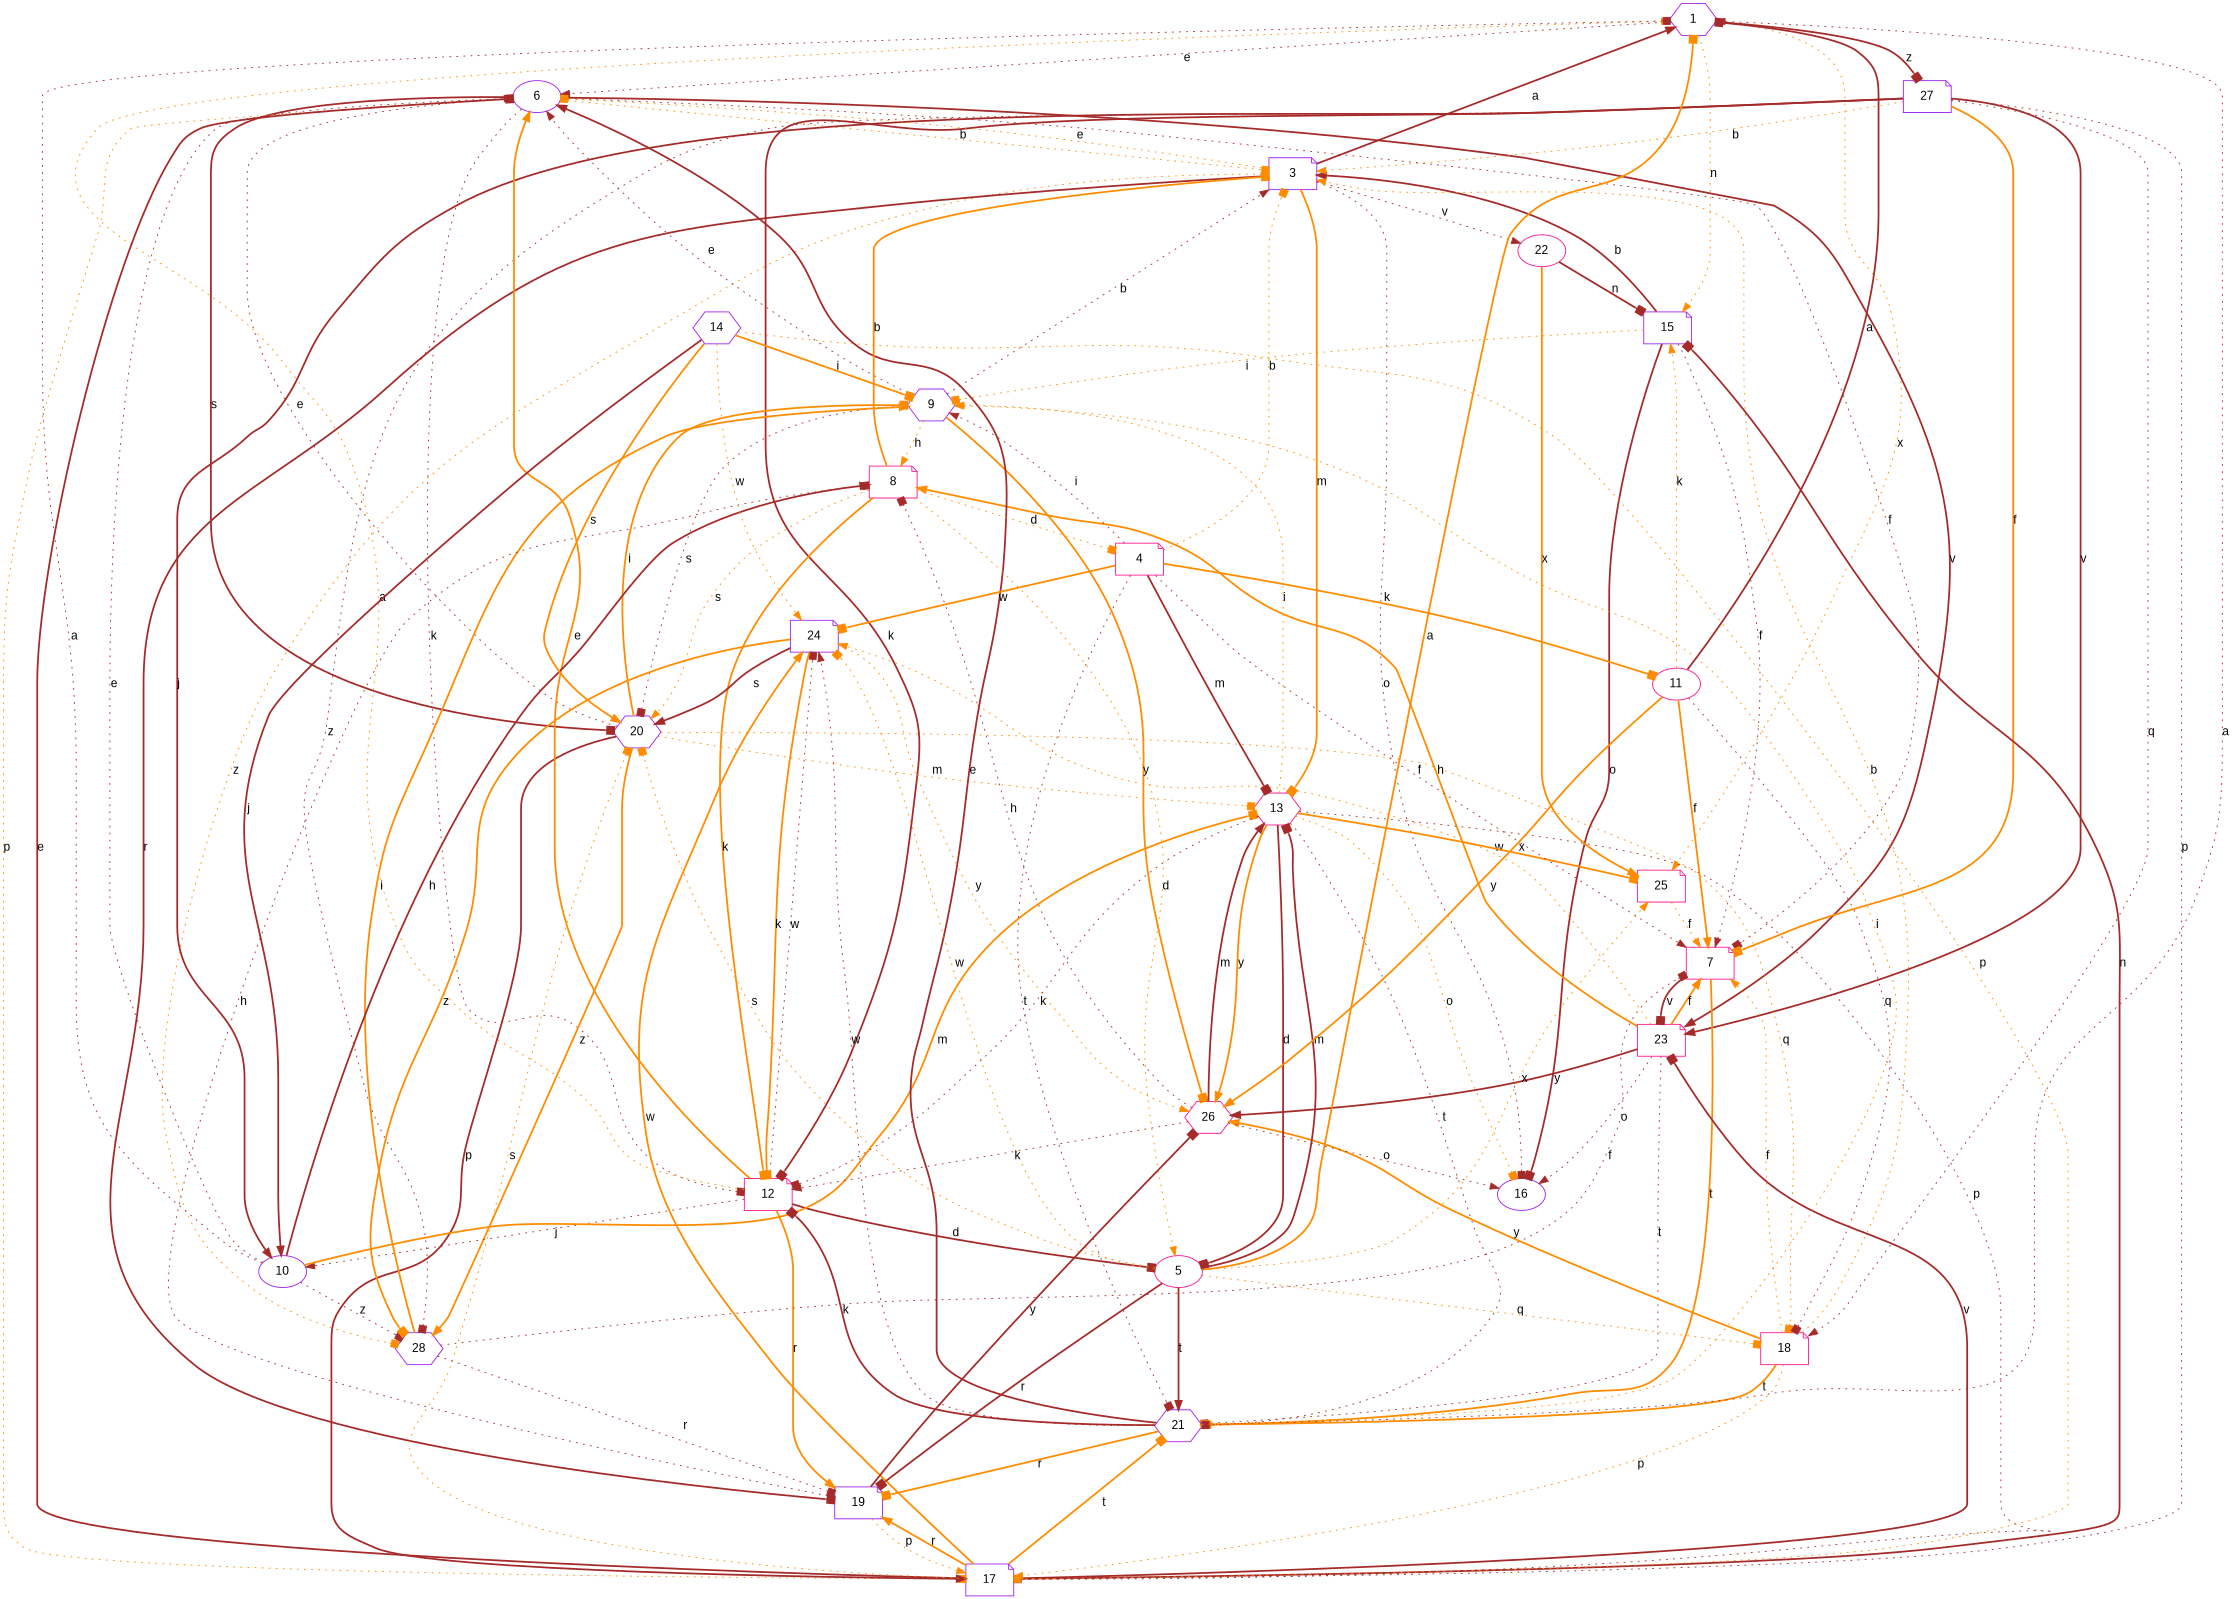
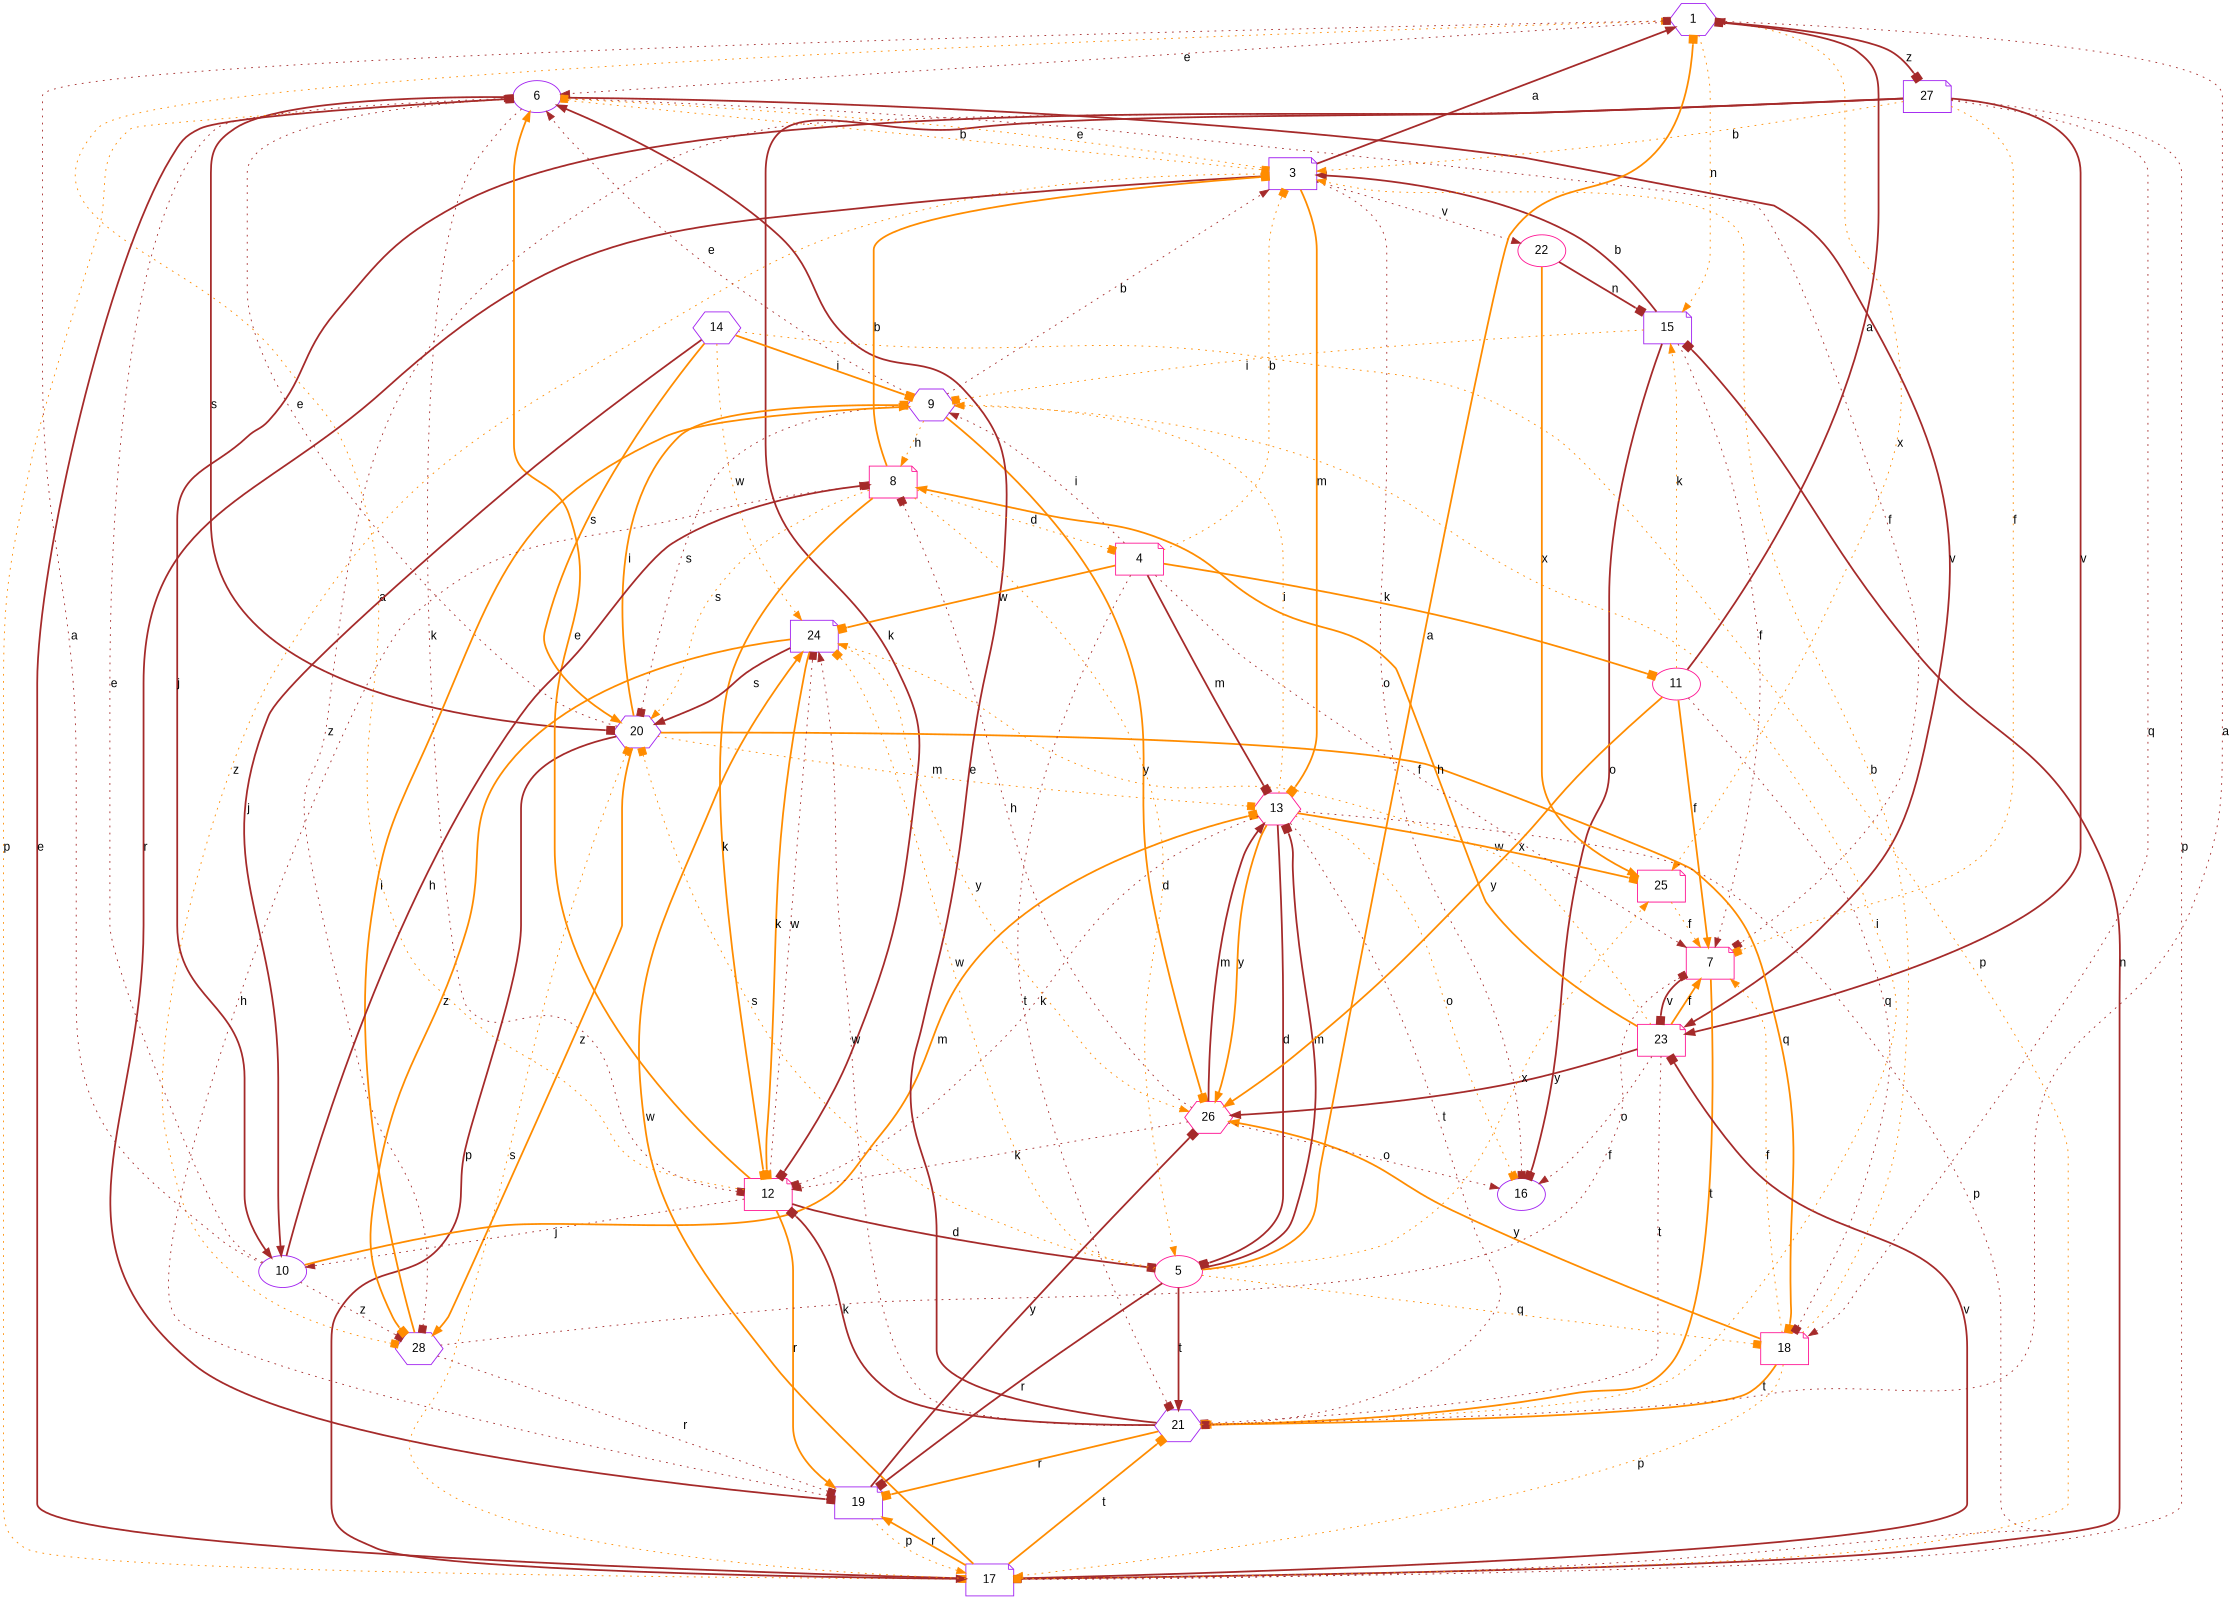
(2013, 599) -> (2013, 599)
(1427, 764) -> (1427, 764)
